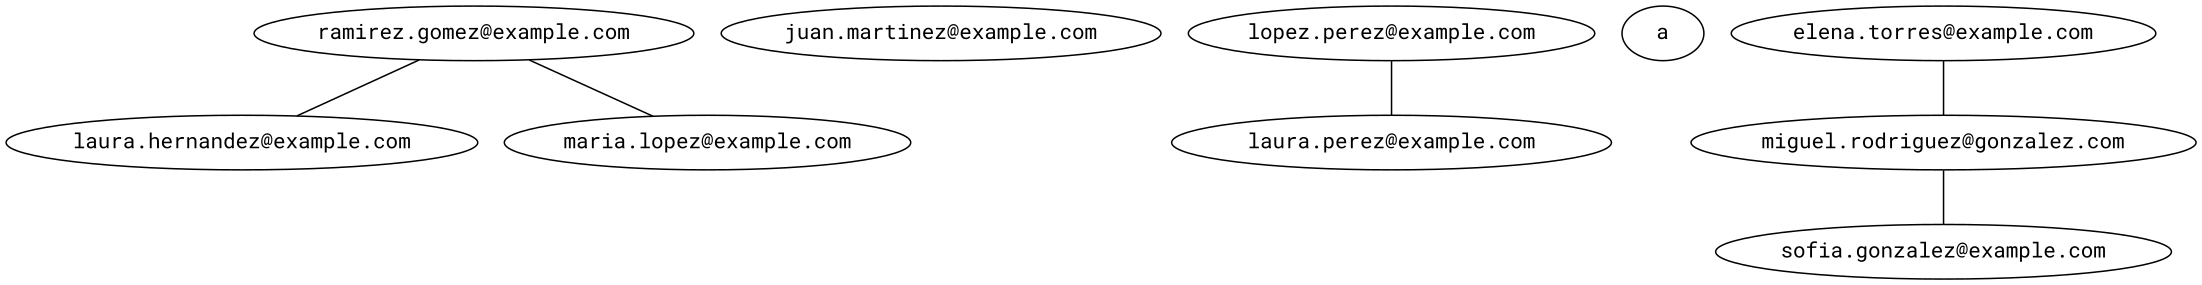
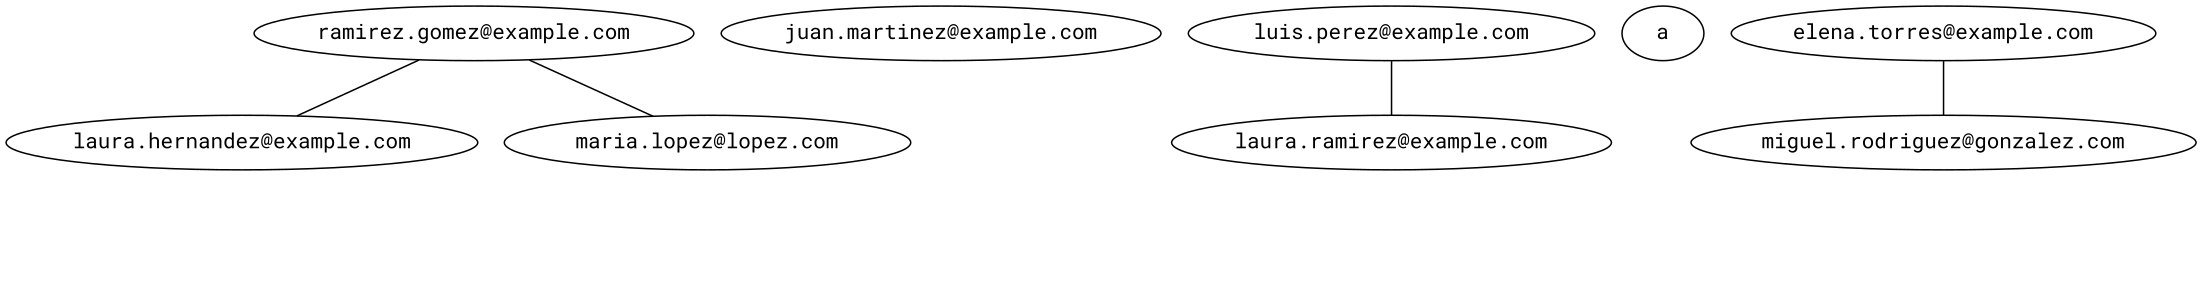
(1392, 33) -> (1392, 33)
(708, 143) -> (708, 143)
(1392, 143) -> (1392, 143)
(1944, 252) -> none
